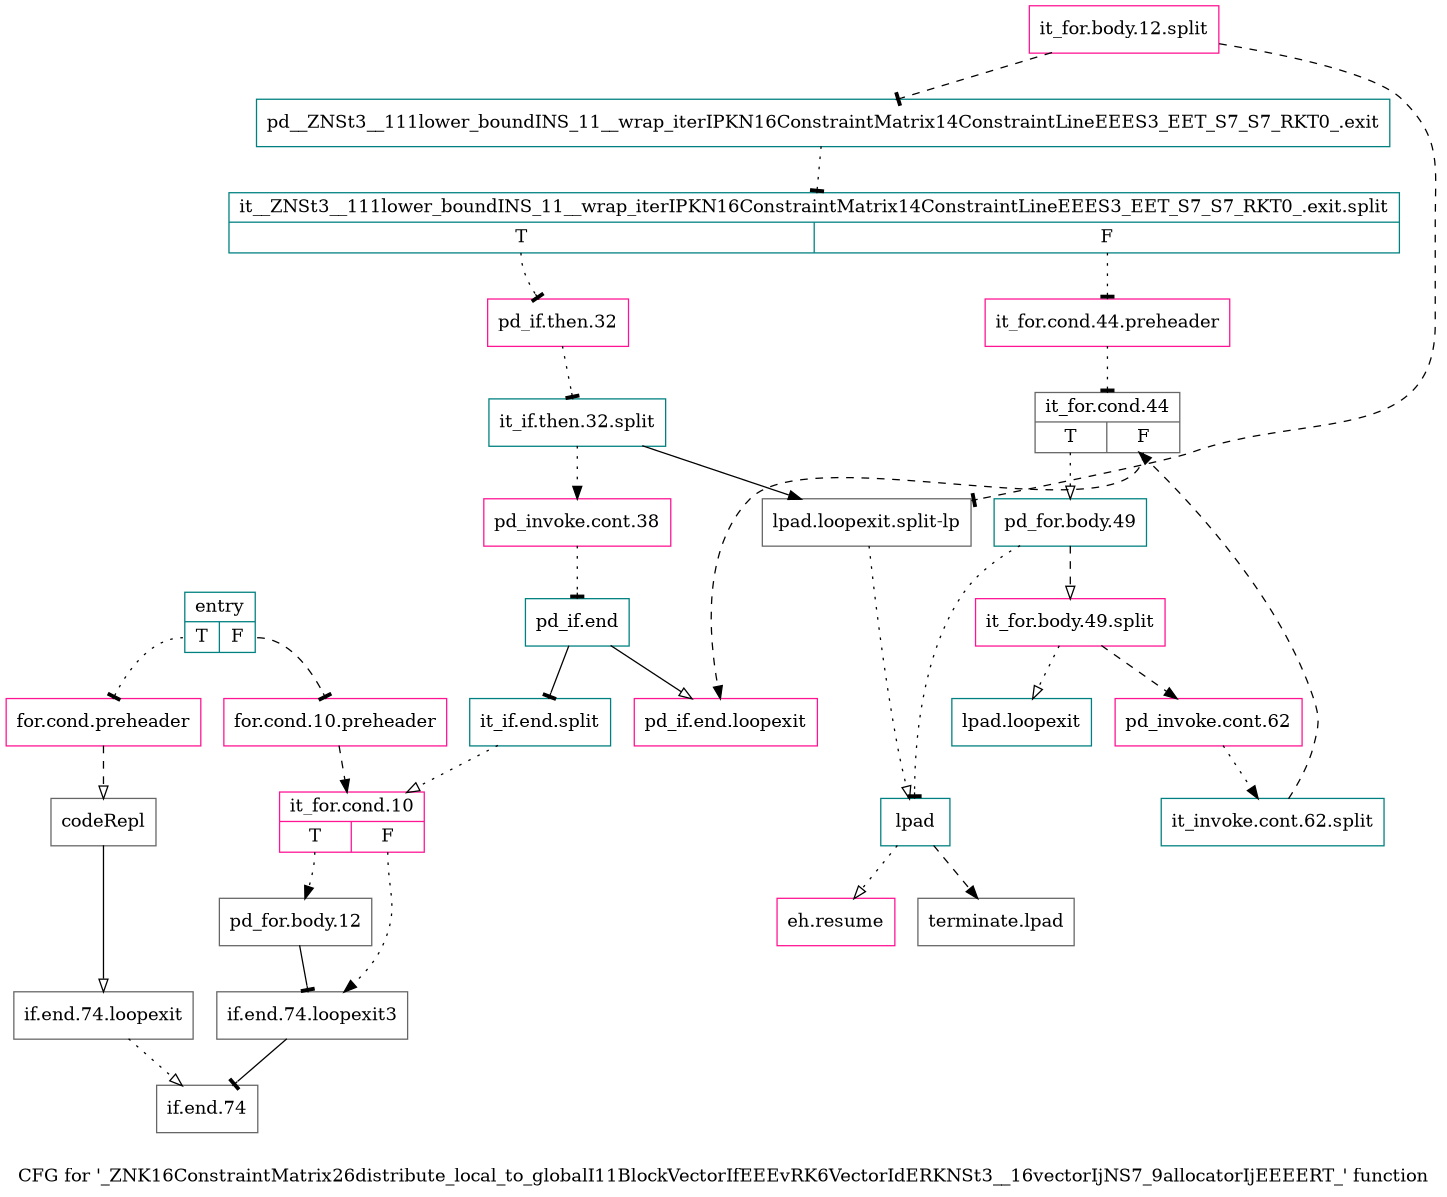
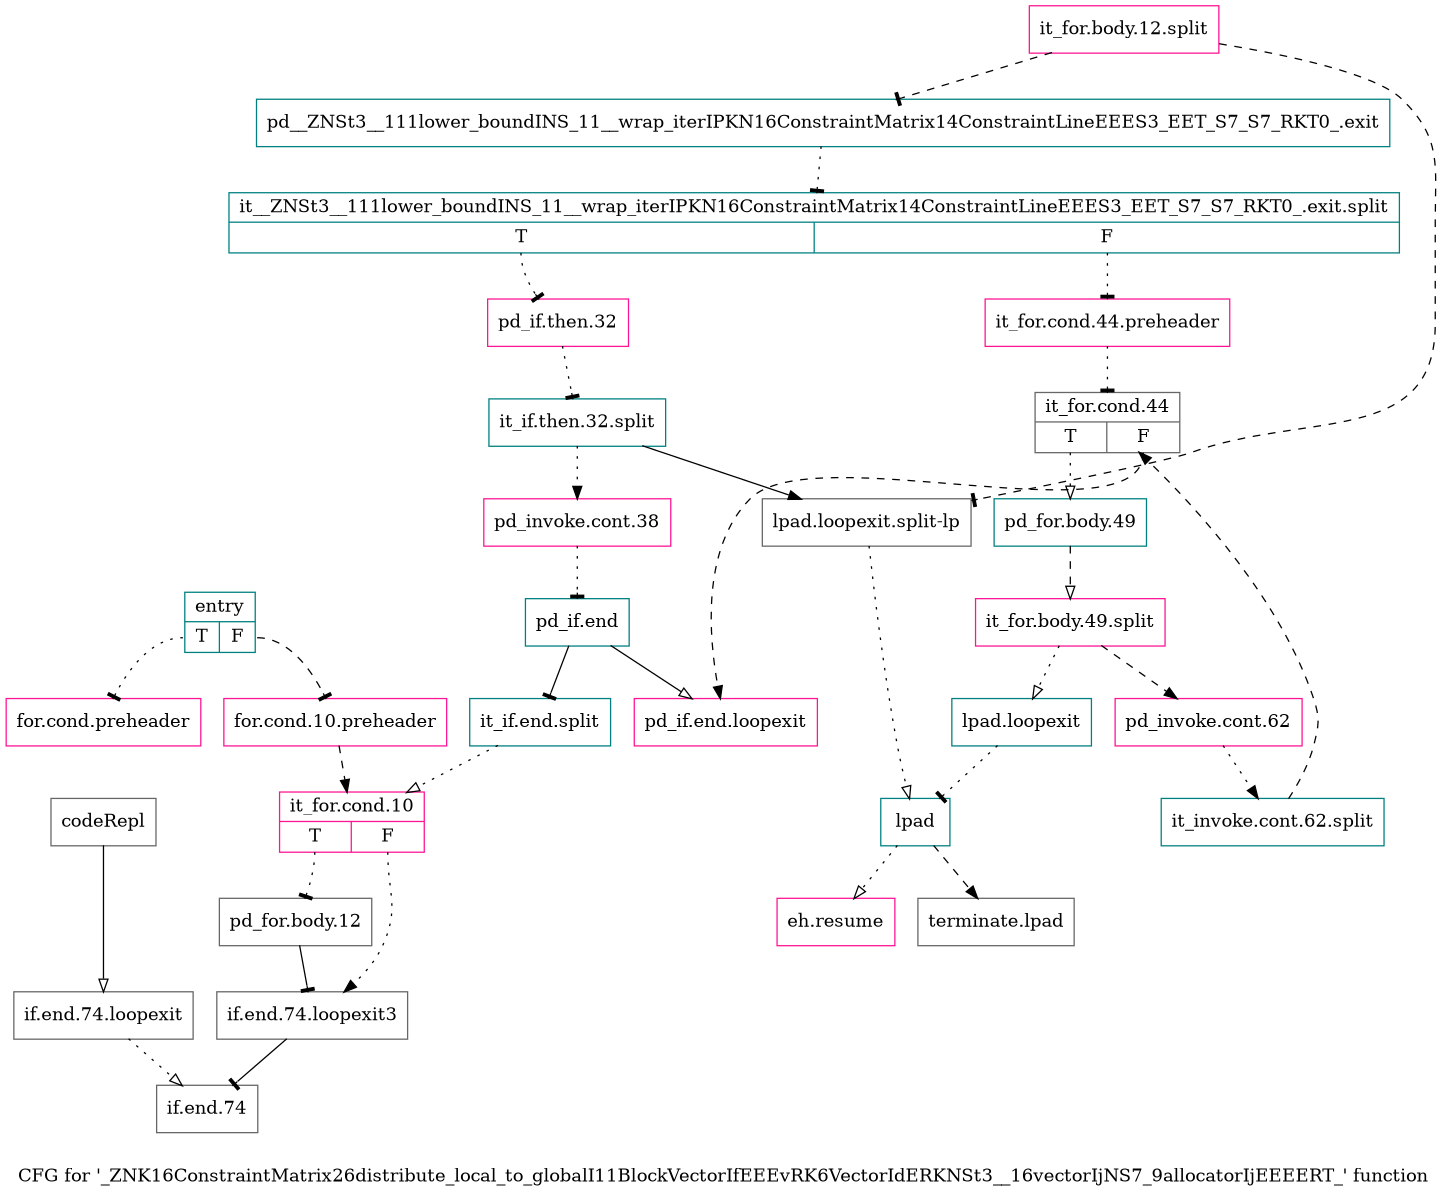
(935, 653) -> (971, 770)
(103, 766) -> none
(313, 870) -> (313, 870)
